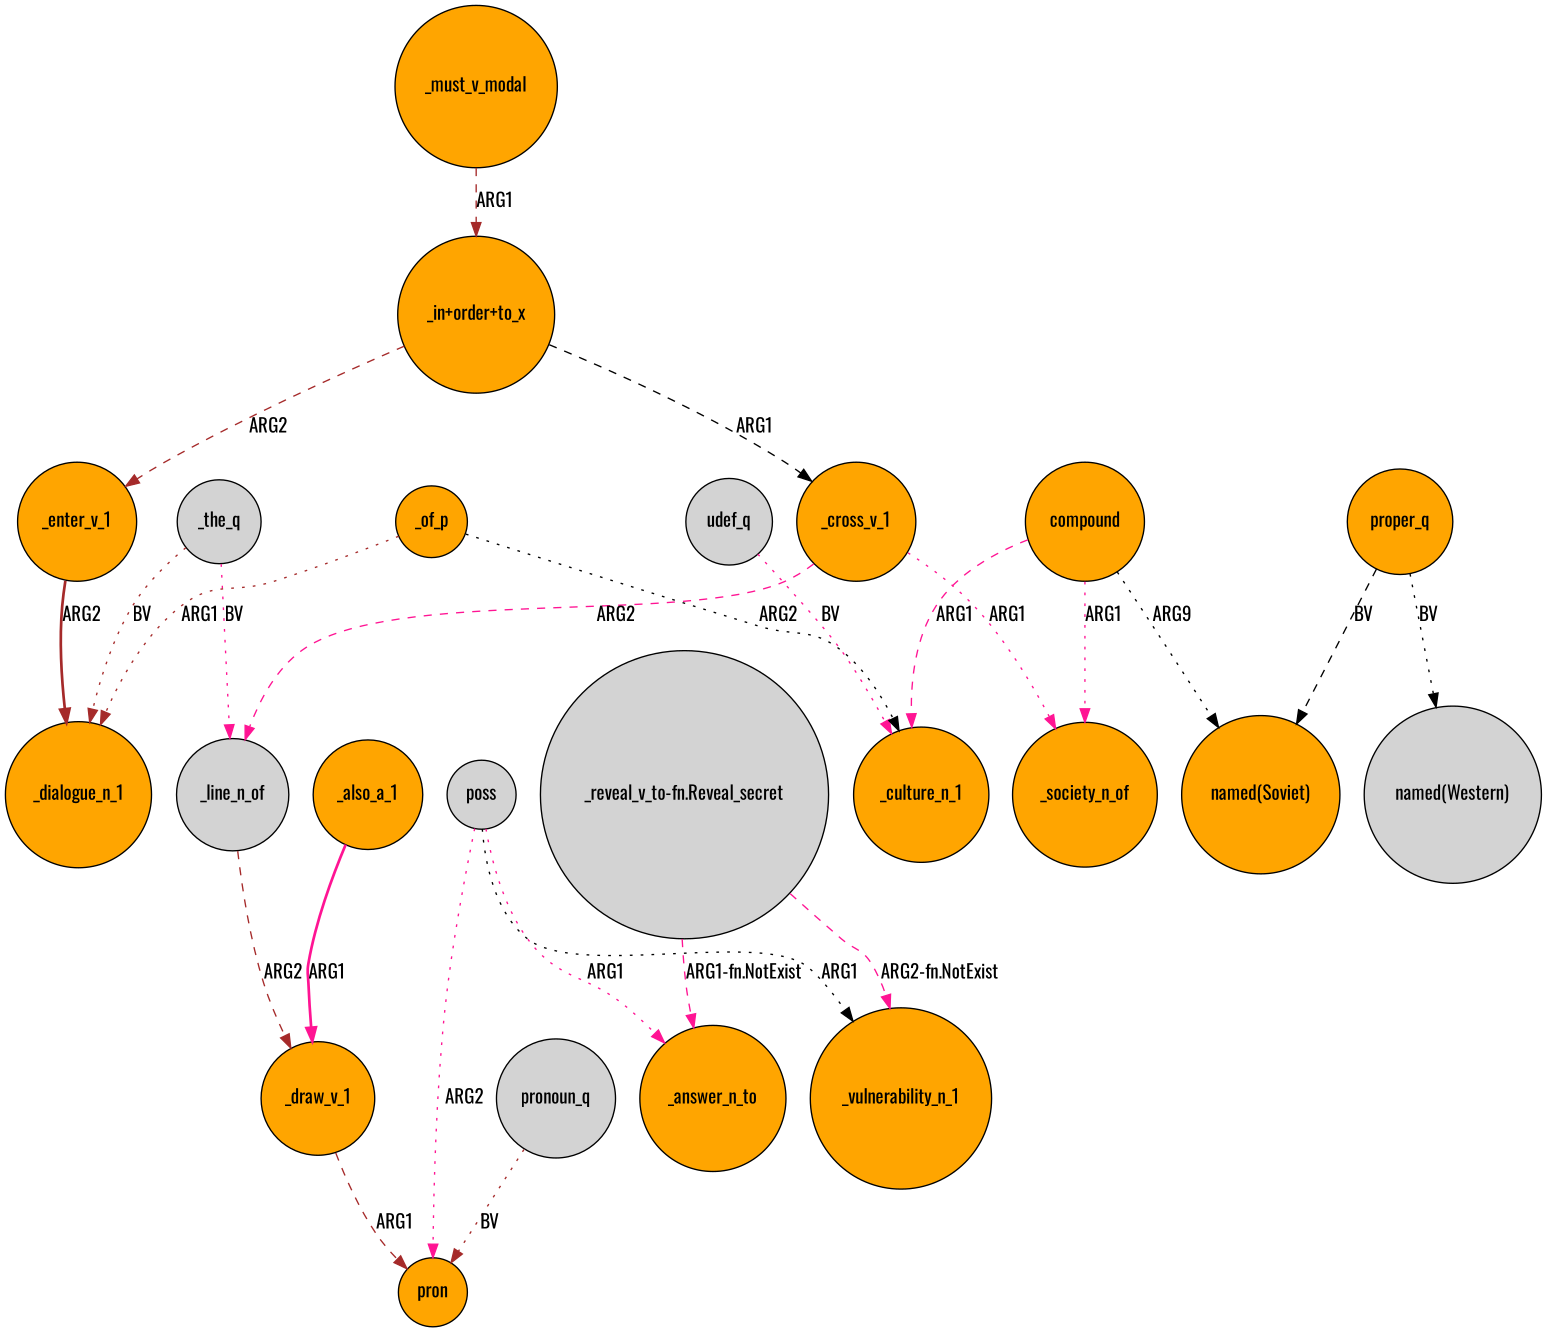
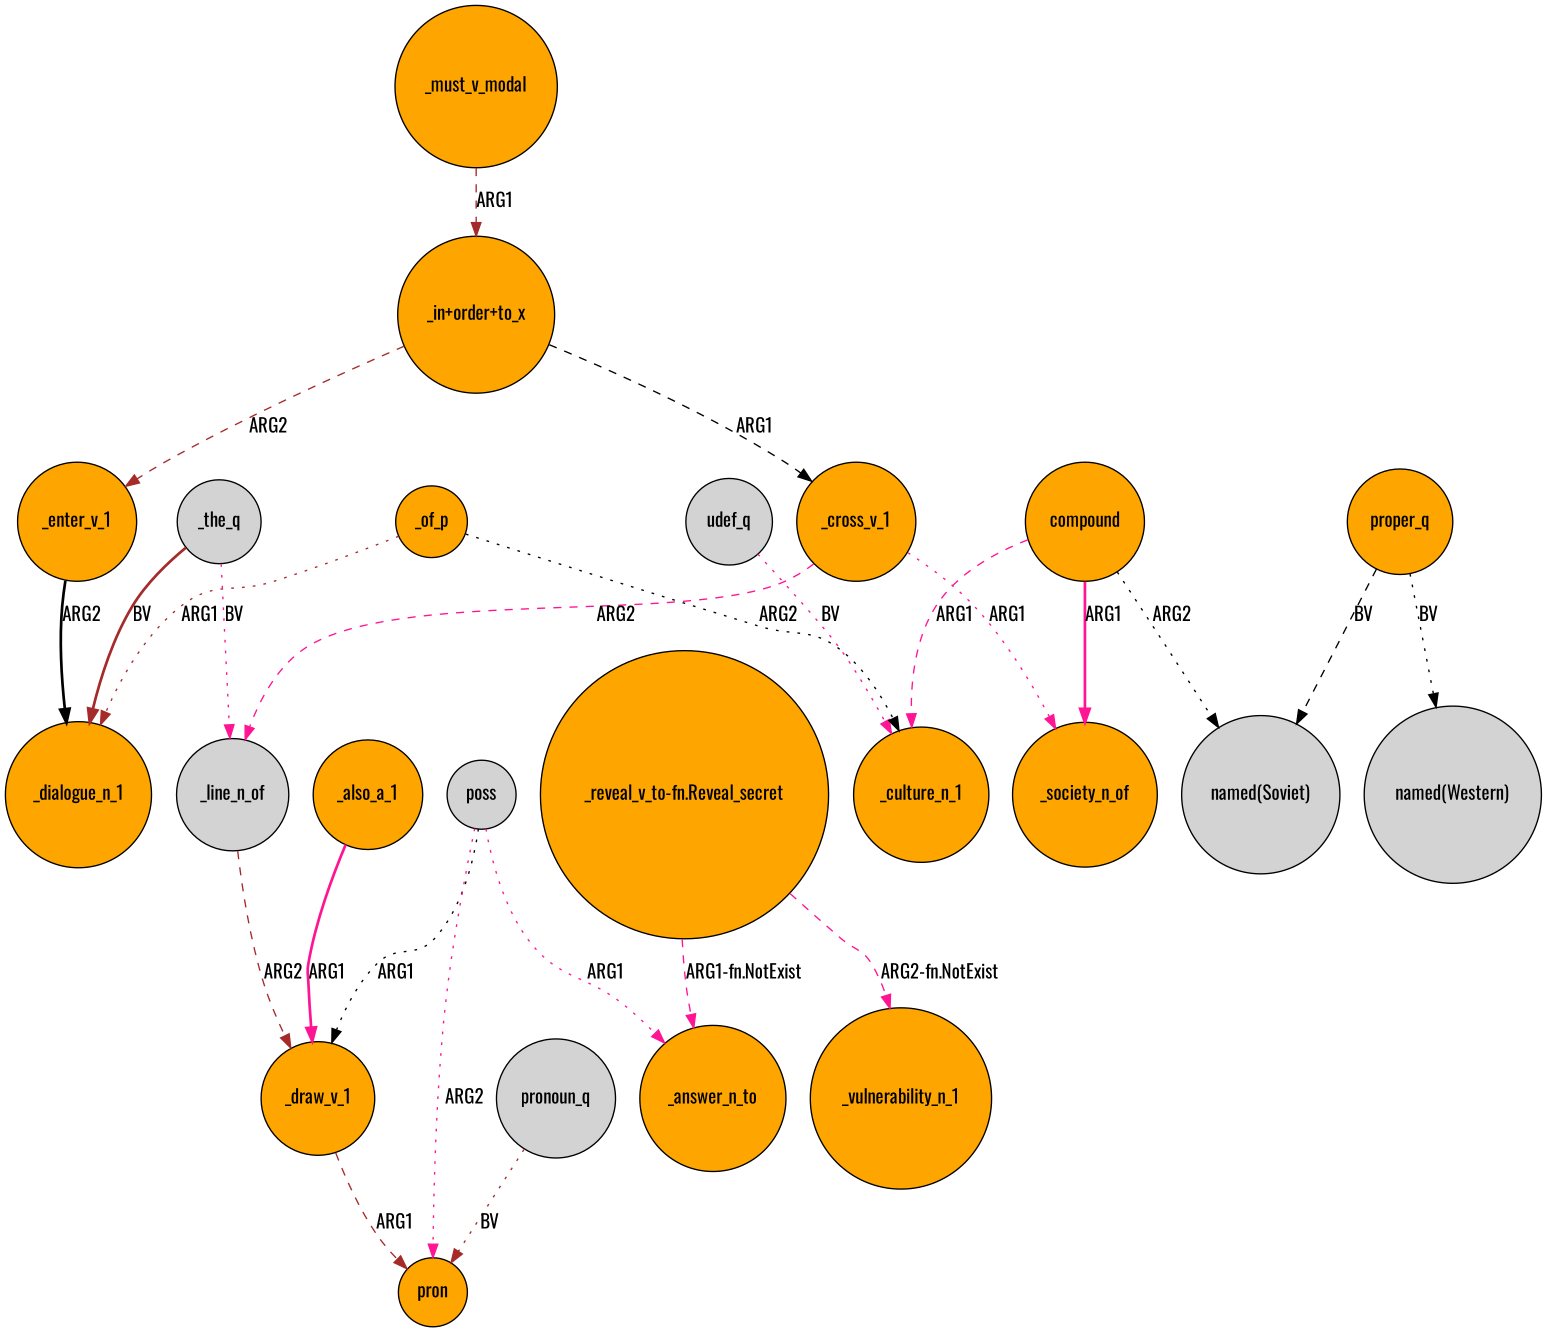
(1172, 616) -> (1172, 616)
(125, 620) -> (125, 620)
(61, 645) -> (61, 645)
(1085, 645) -> (1085, 645)
(685, 795) -> (685, 795)
(1261, 795) -> (1261, 795)
(635, 955) -> (426, 946)
